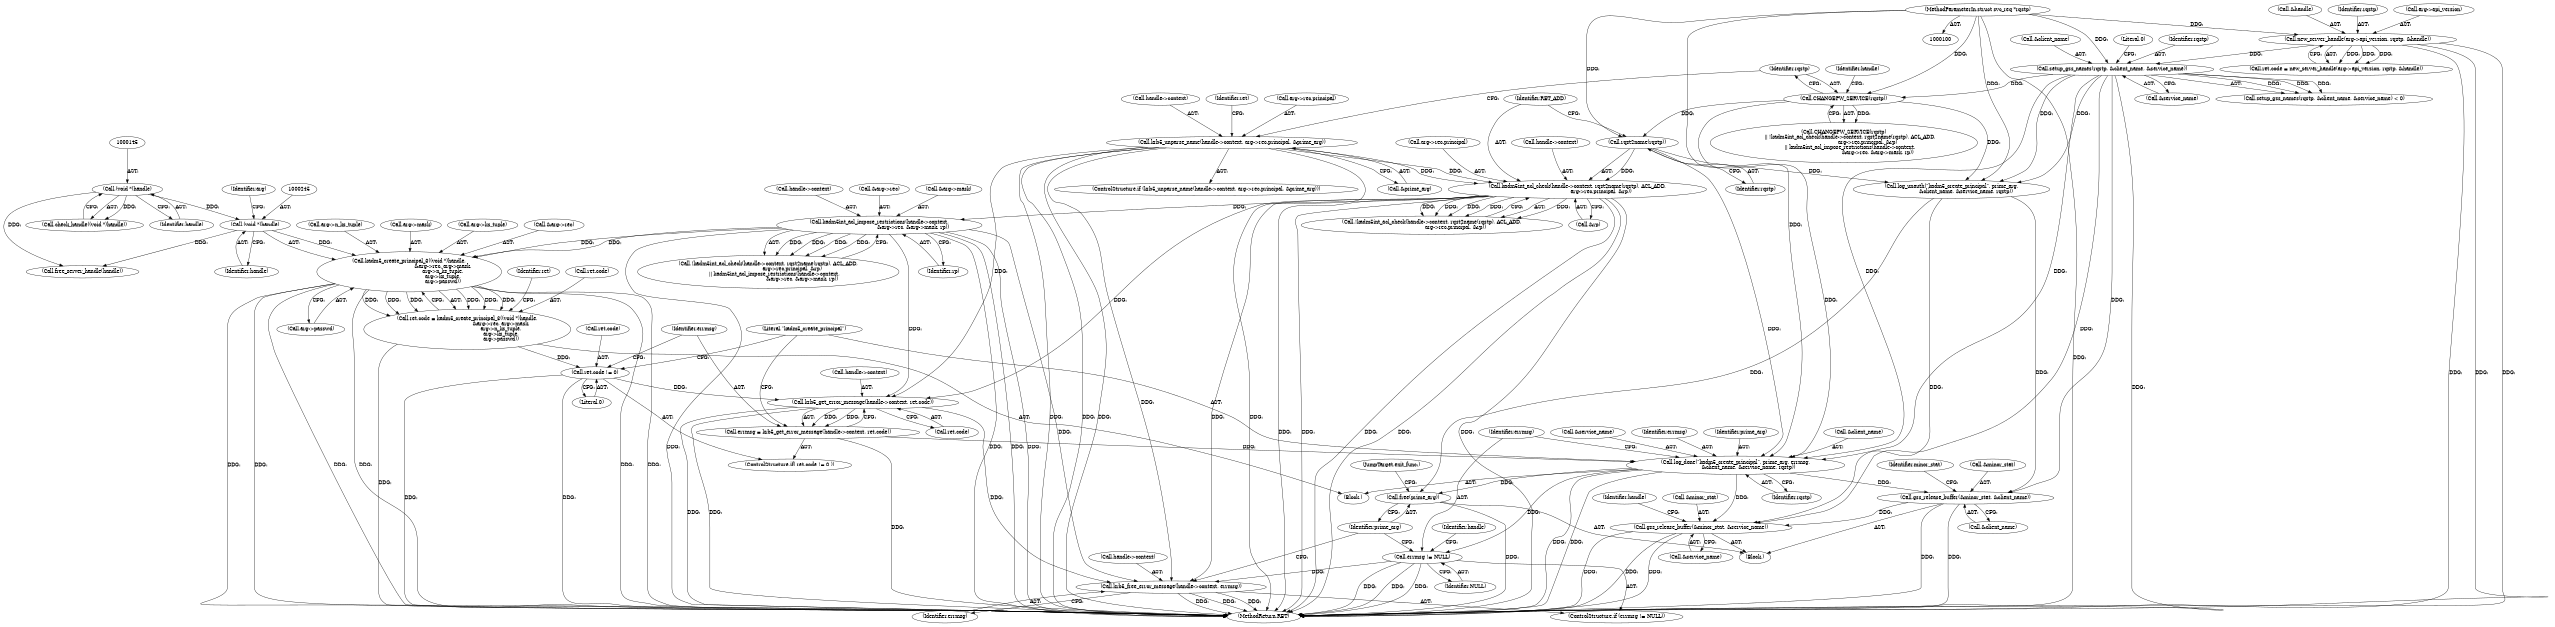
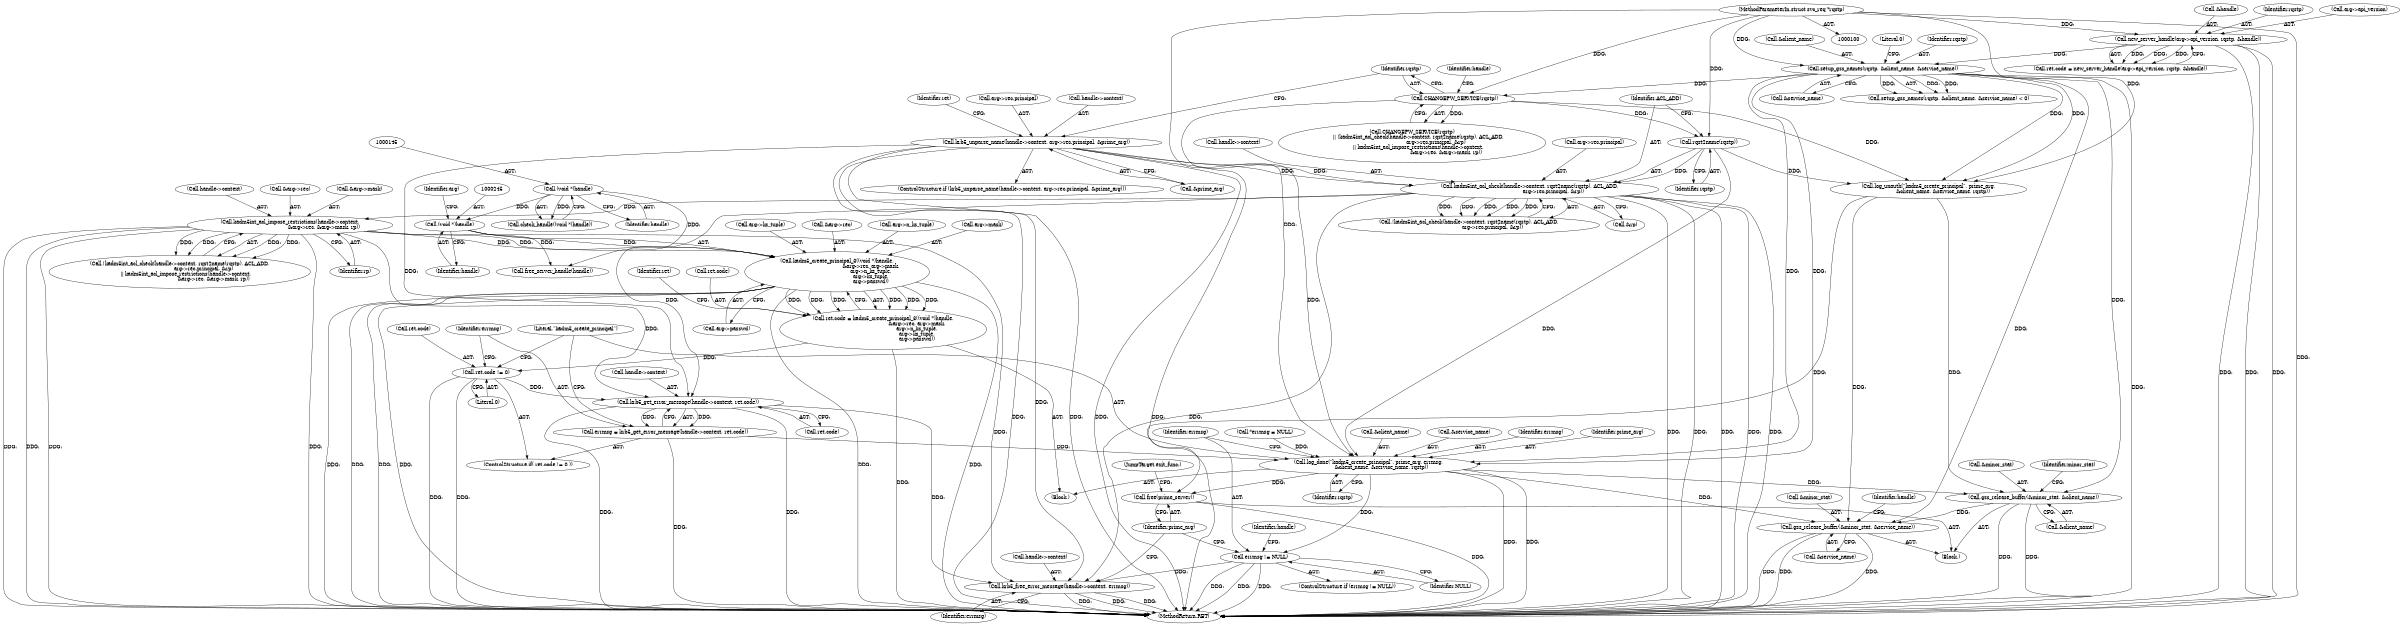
(1540, 99) -> (1656, 99)
none -> (1265, 432)
(1413, 498) -> (1164, 498)
(1398, 602) -> none
